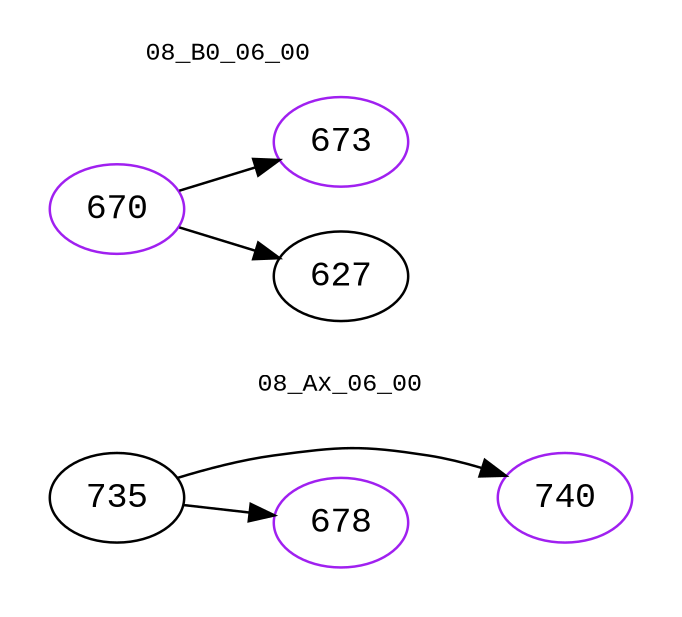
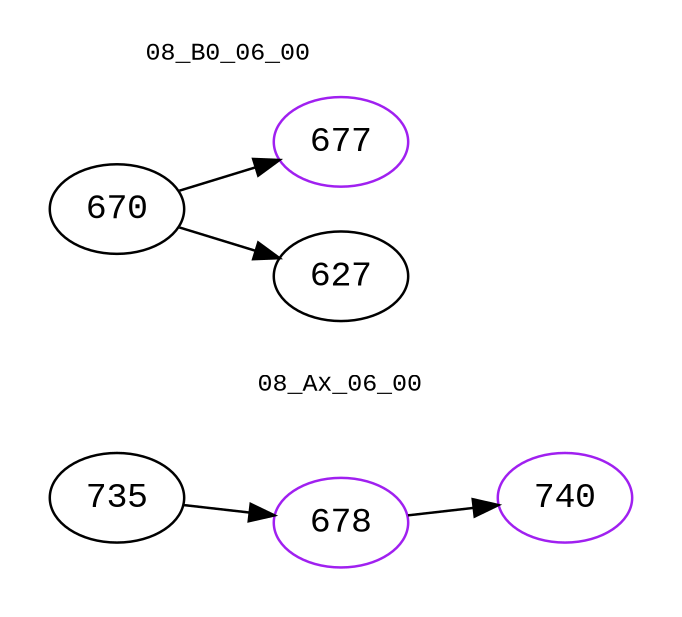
(341, 142) -> (341, 142)
(117, 209) -> (117, 209)
(329, 449) -> (441, 512)
